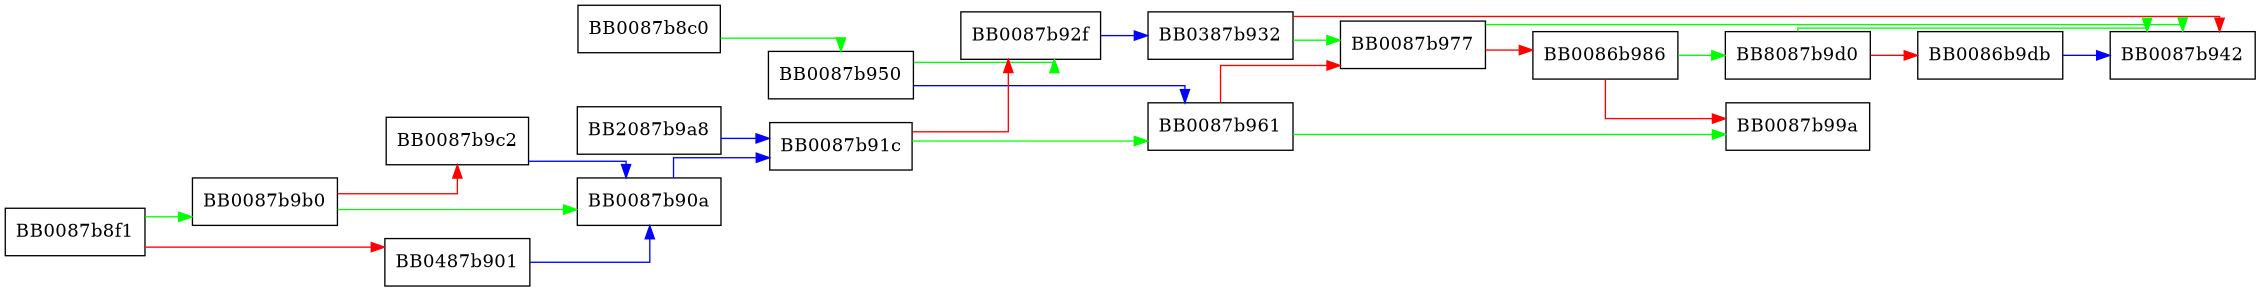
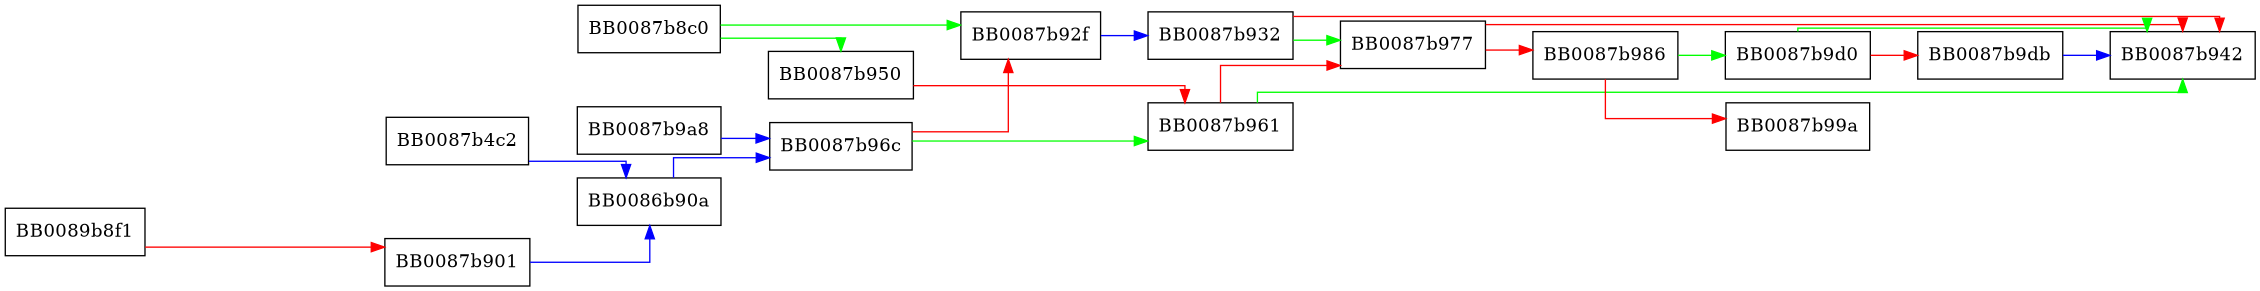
(1782, 25) -> (1782, 25)
(1221, 36) -> (1221, 36)
(1605, 55) -> (1605, 55)
(1798, 55) -> (1798, 55)
(1990, 55) -> (1990, 55)
(984, 62) -> (834, 25)
(1051, 86) -> (1051, 86)
(649, 130) -> (649, 130)
(1503, 134) -> (1715, 92)
(457, 141) -> (457, 141)
(841, 146) -> (841, 146)
(265, 202) -> none
(649, 202) -> (649, 202)
(75, 232) -> (75, 232)
(457, 262) -> (457, 262)
